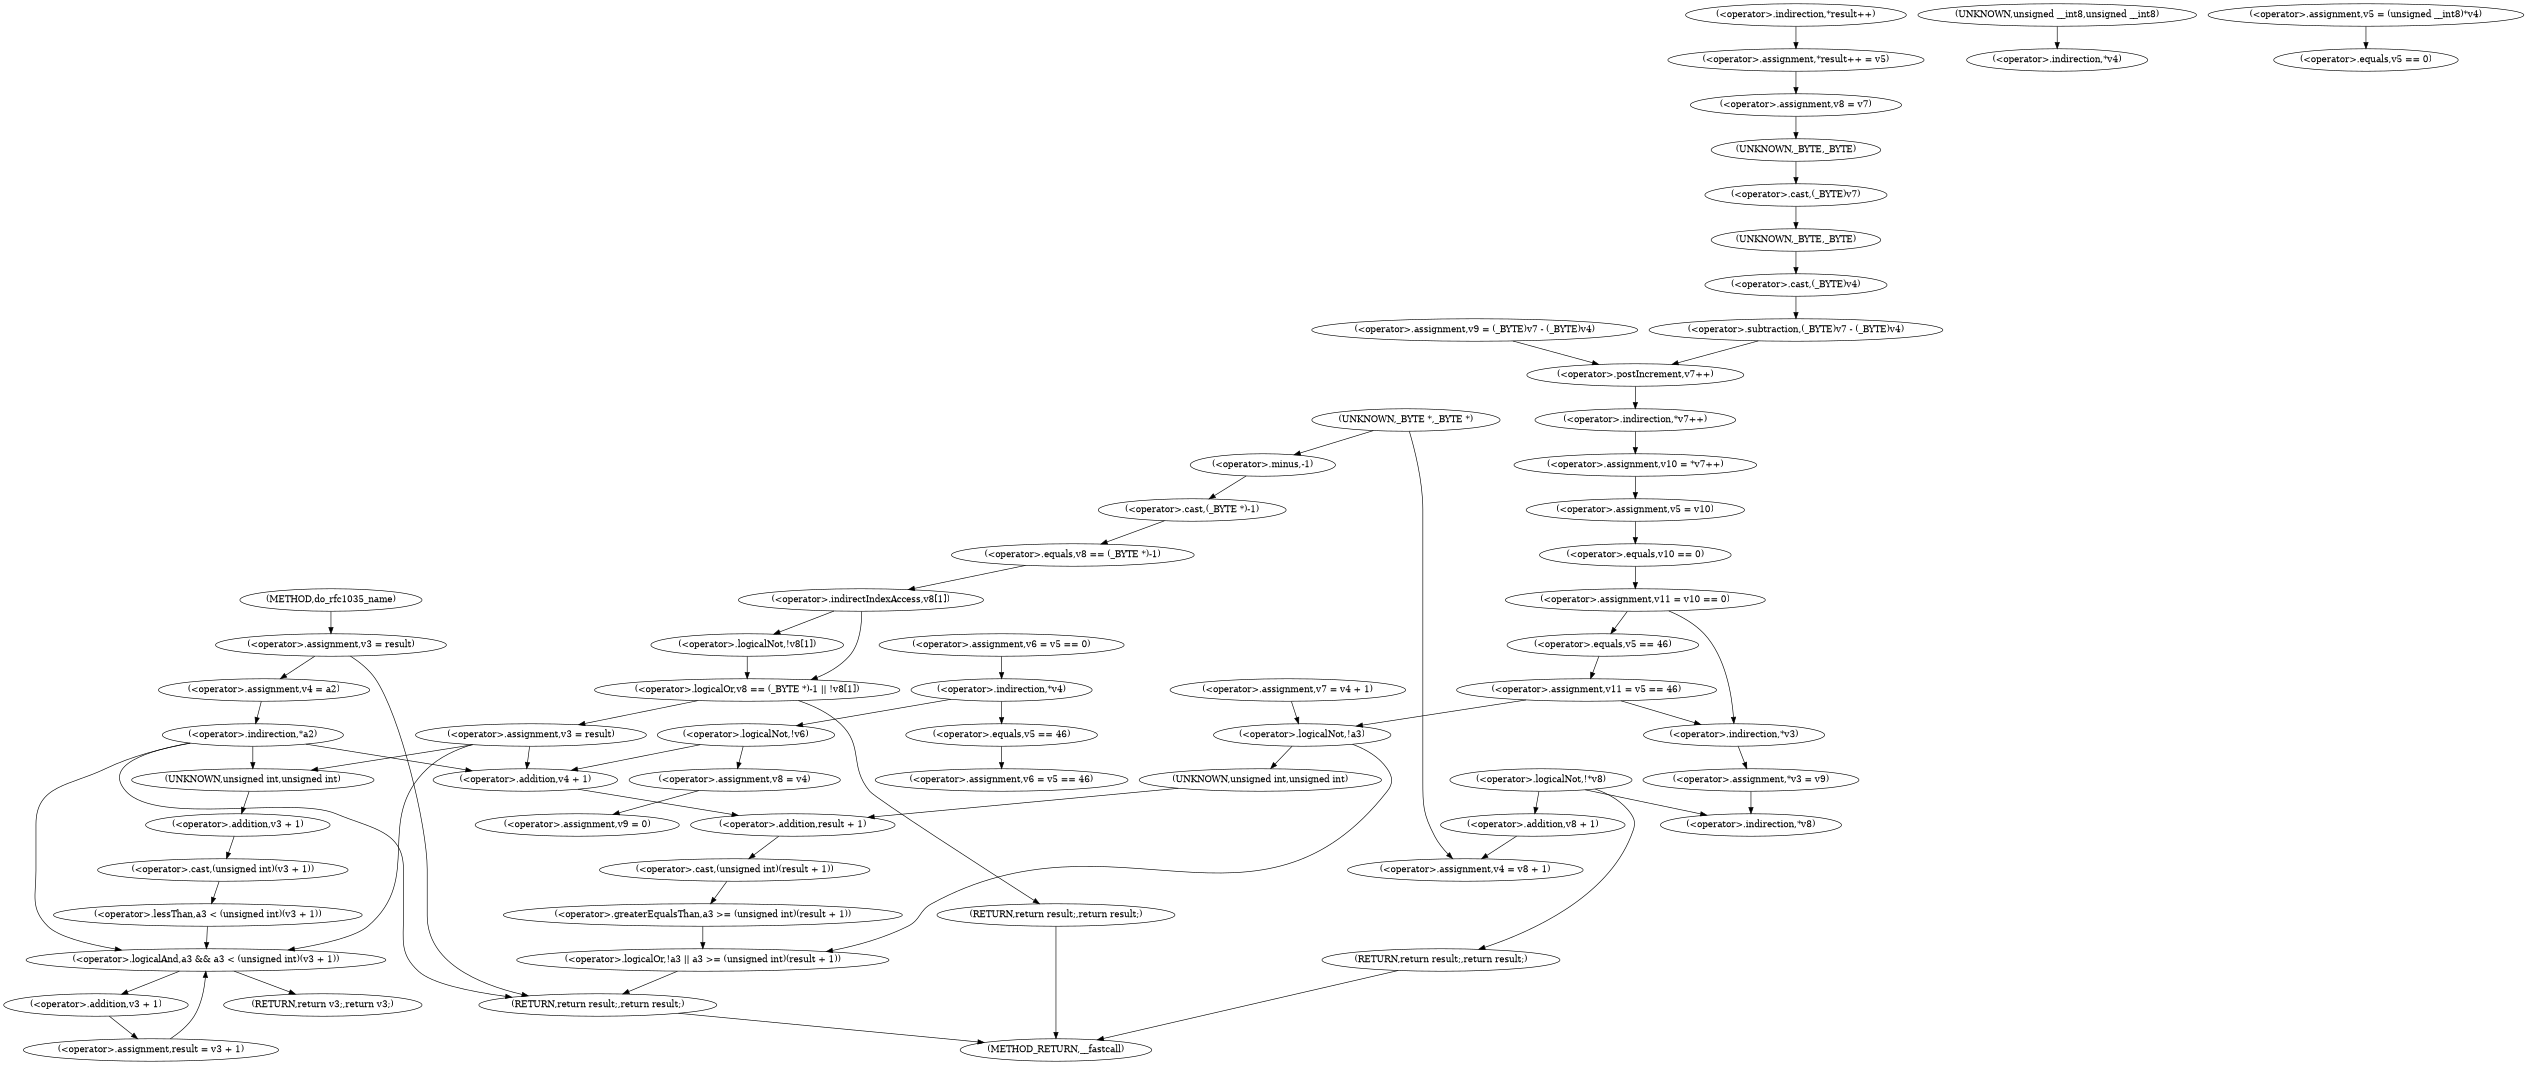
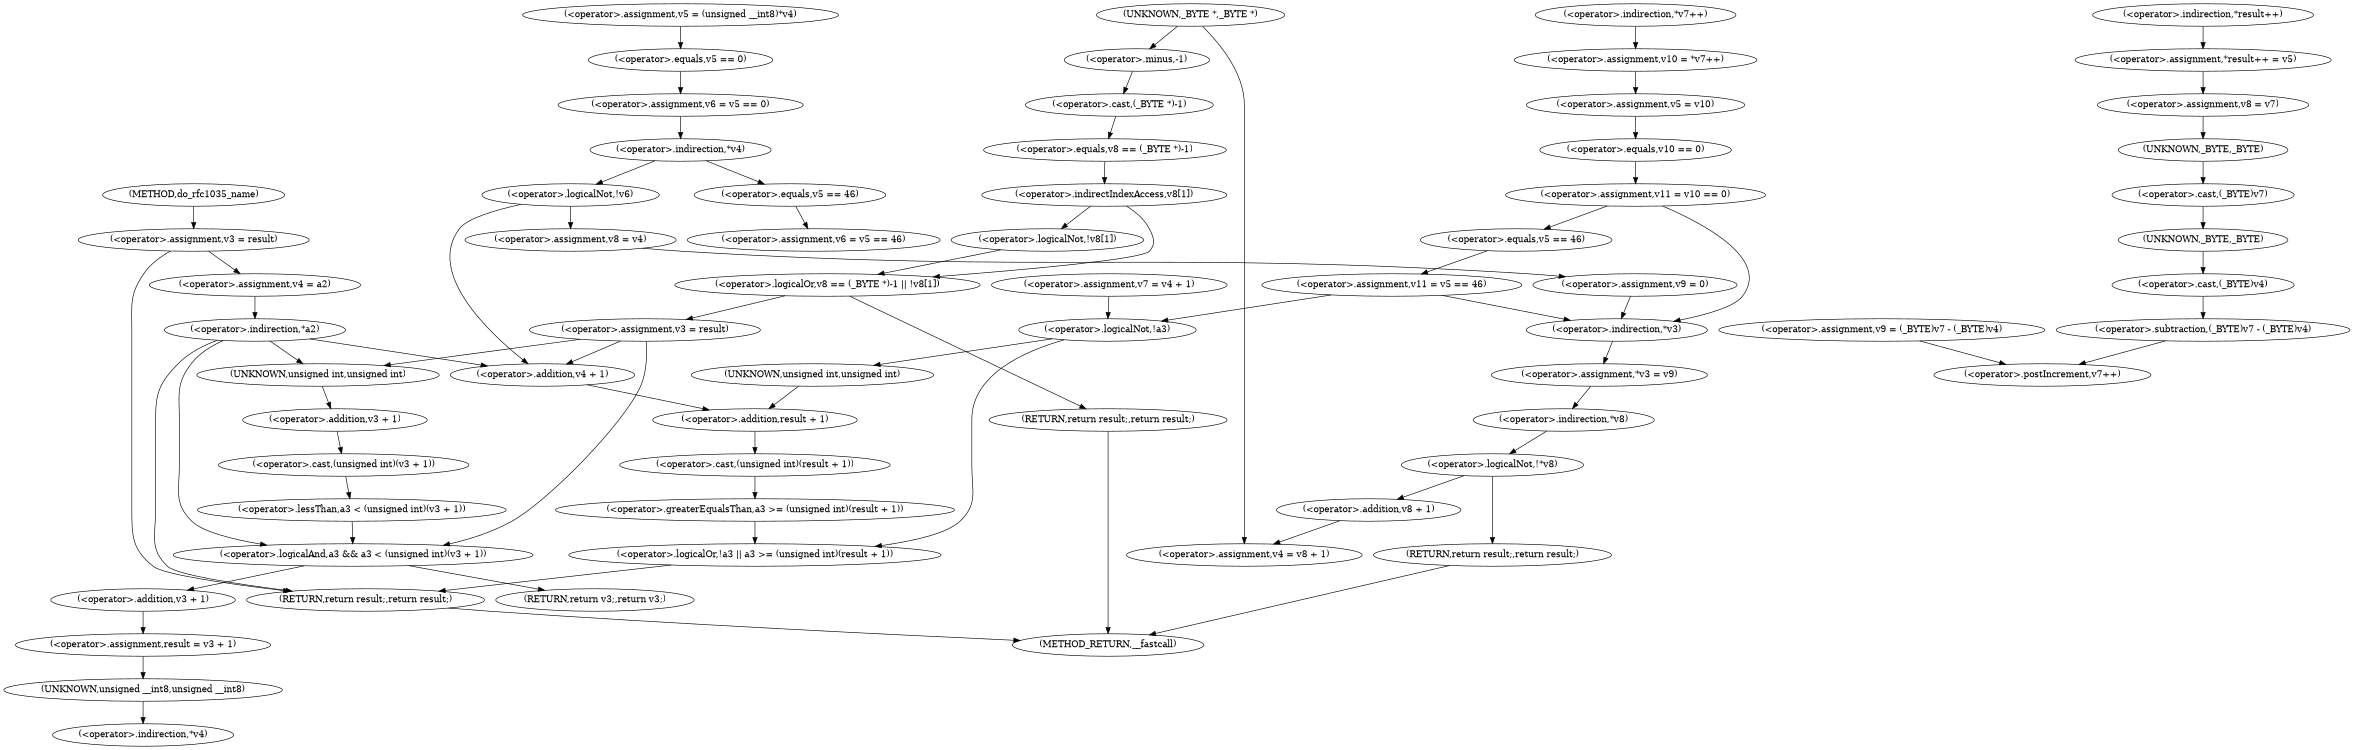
none -> (681, 79)
none -> (1627, 305)
(1635, 394) -> none
(1643, 802) -> (1531, 441)
(196, 1013) -> (143, 664)
